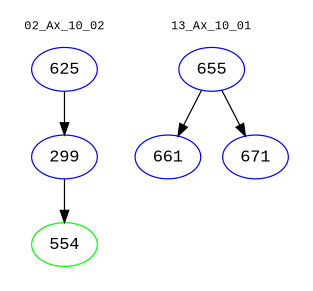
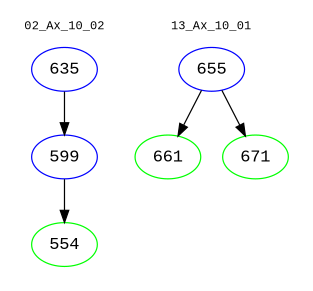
(64, 69) -> (64, 69)
(64, 157) -> (64, 157)
(168, 157) -> (168, 157)
(255, 157) -> (255, 157)
